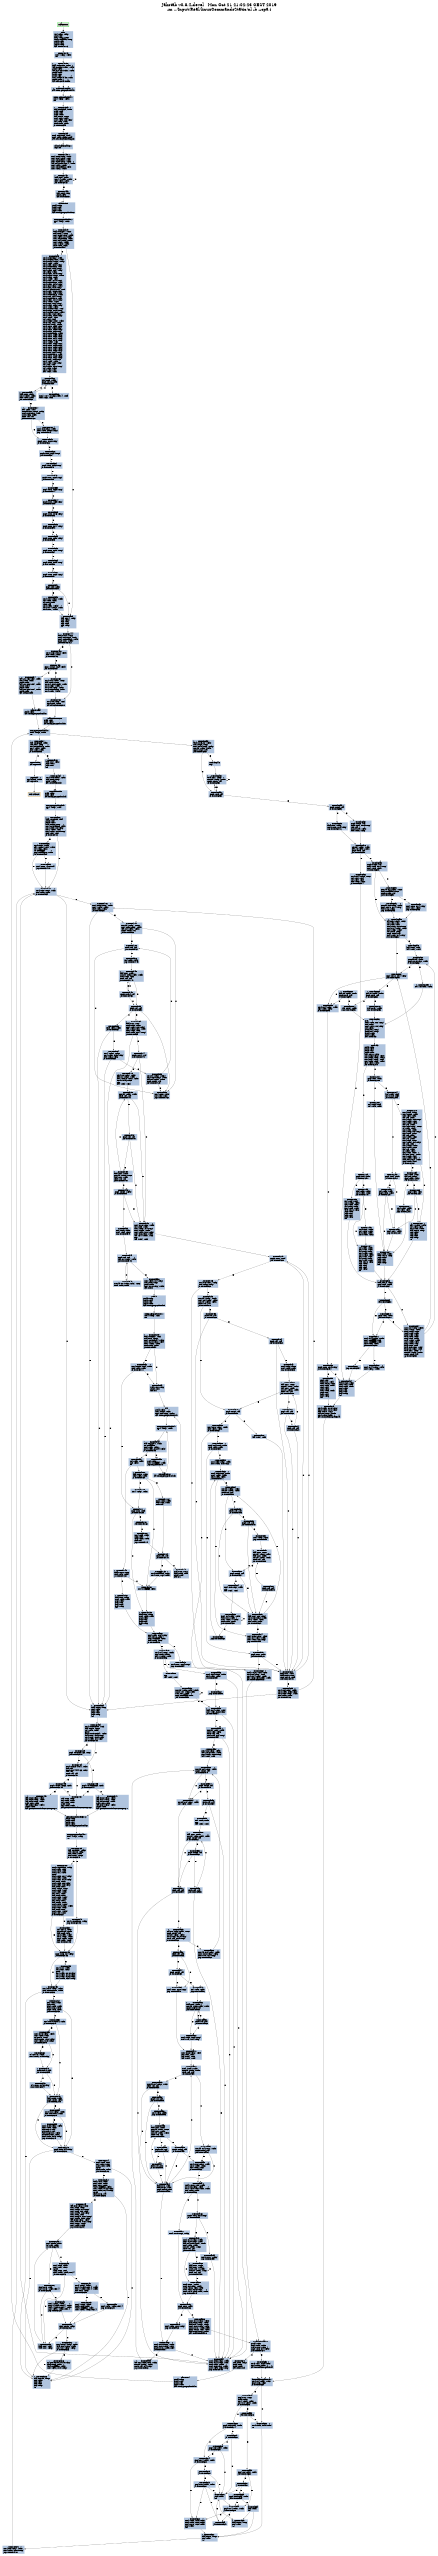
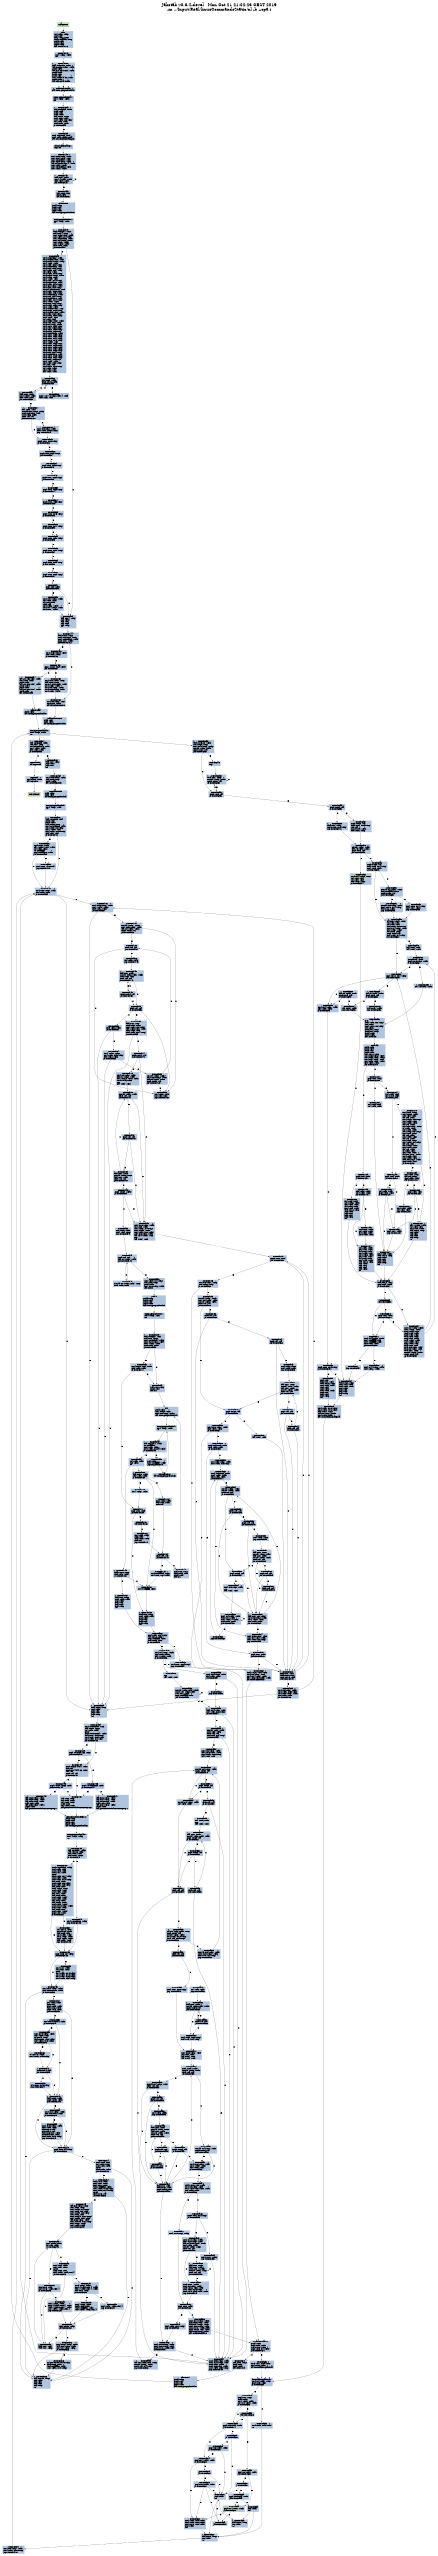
none -> (266, 1574)
(177, 1972) -> none
(157, 2157) -> (159, 2158)
(253, 2419) -> (241, 2419)
(226, 2502) -> (212, 2516)
(239, 2524) -> (239, 2524)
